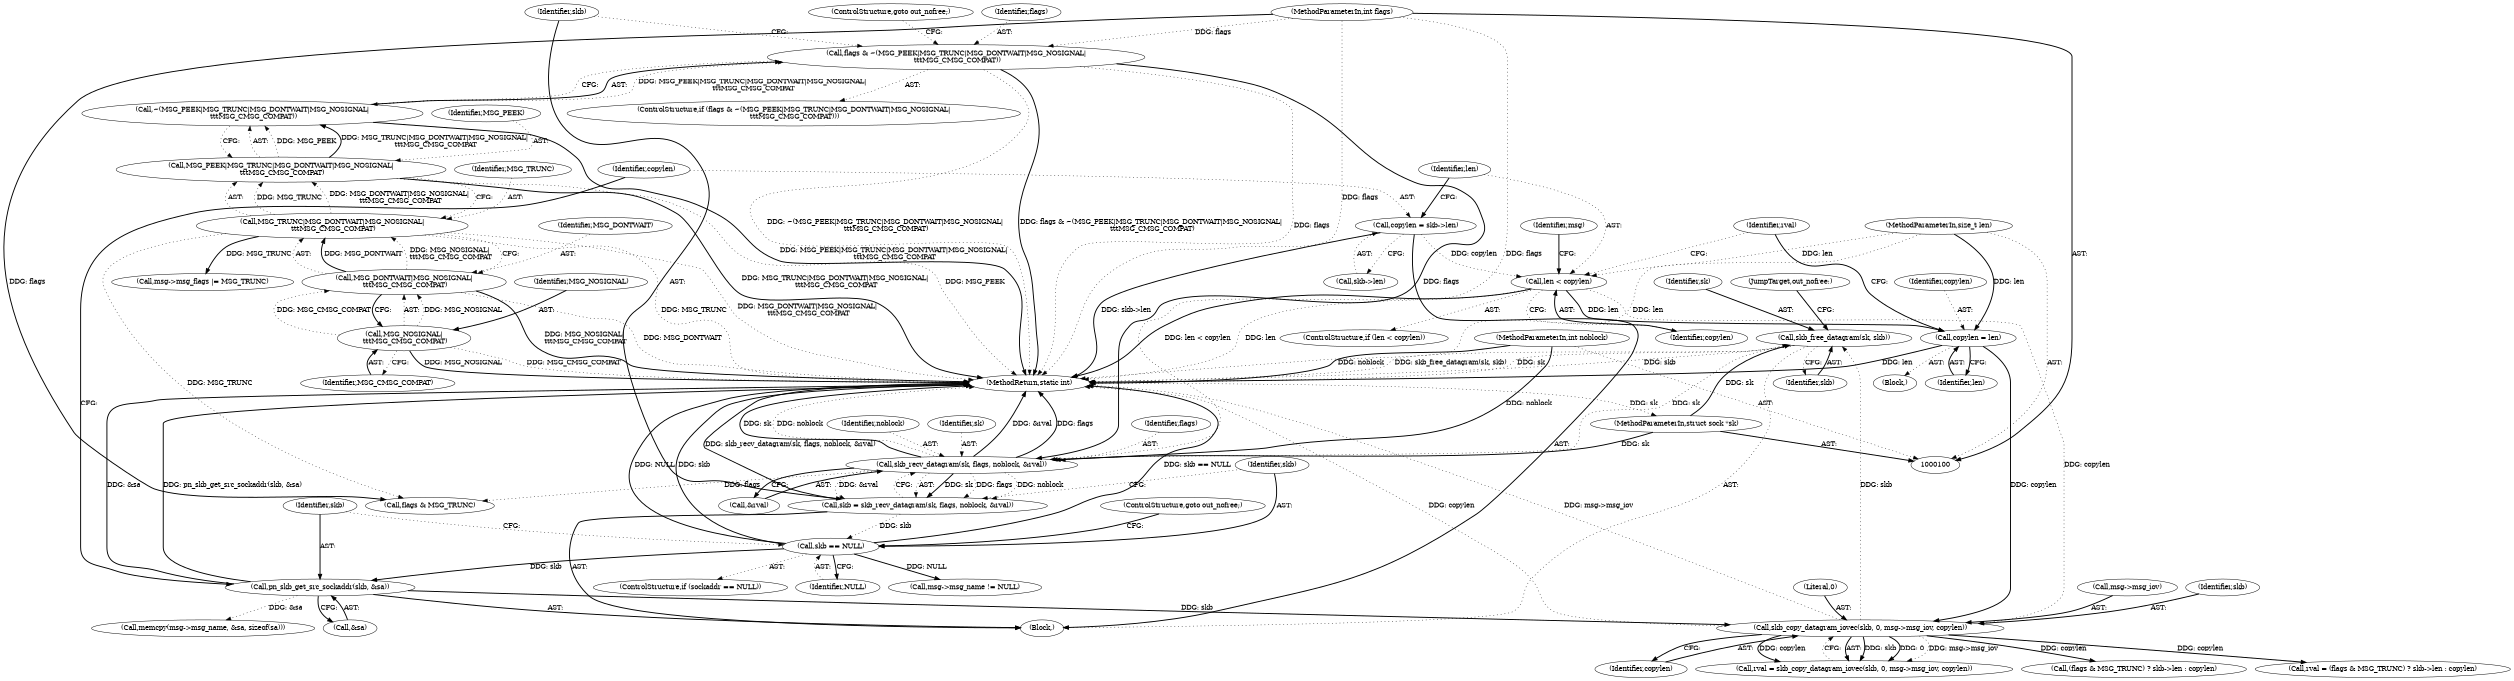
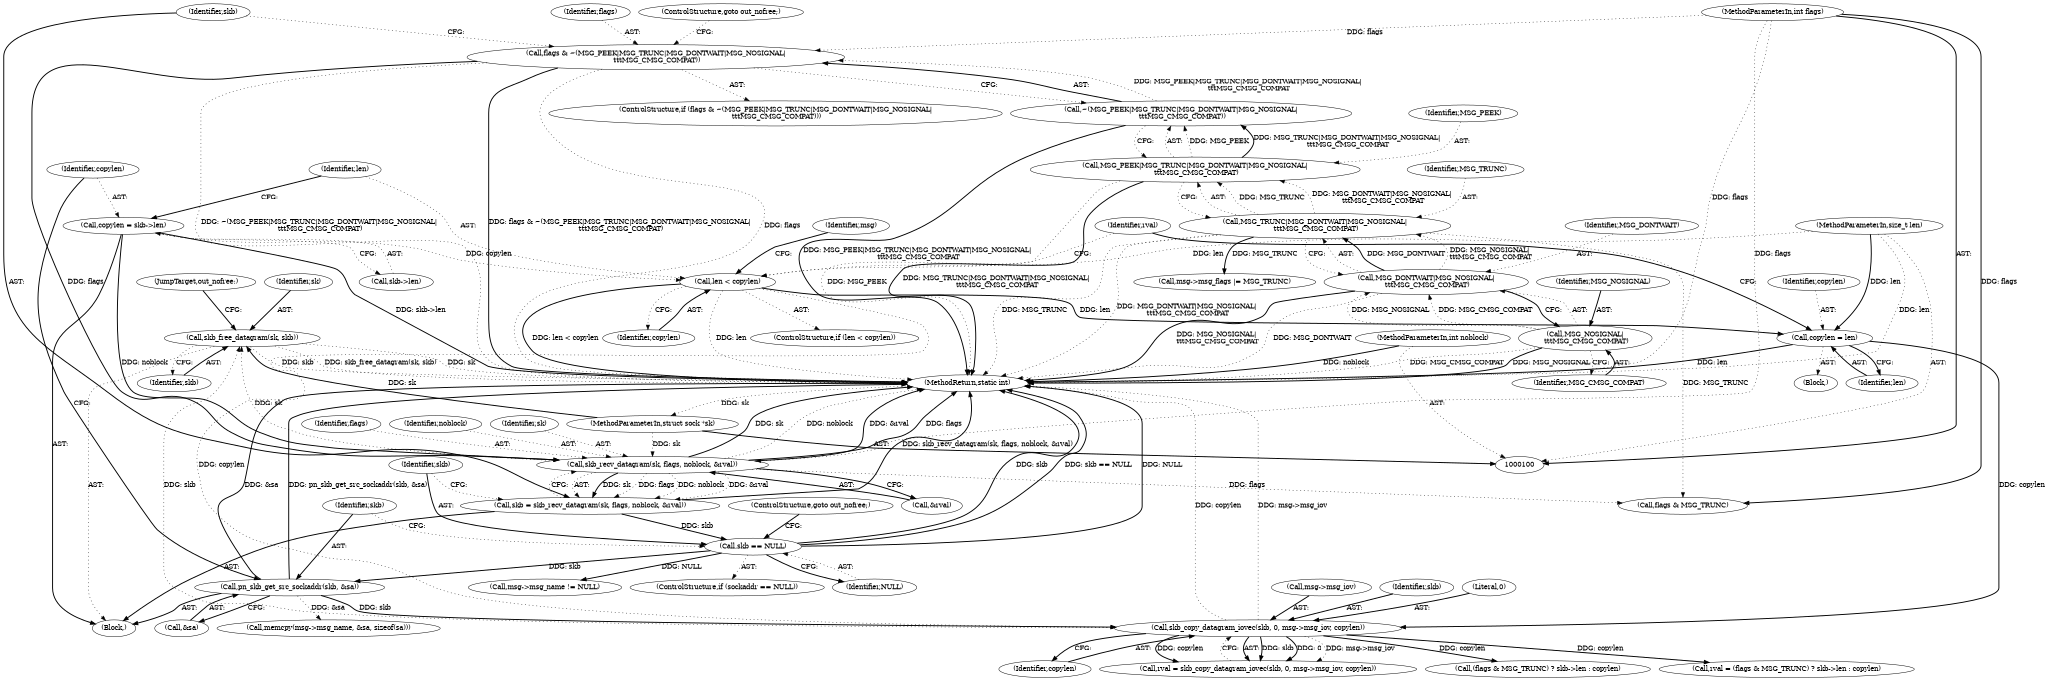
(1323, 441) -> (259, 432)
(1356, 456) -> (653, 442)
(876, 525) -> (672, 526)
